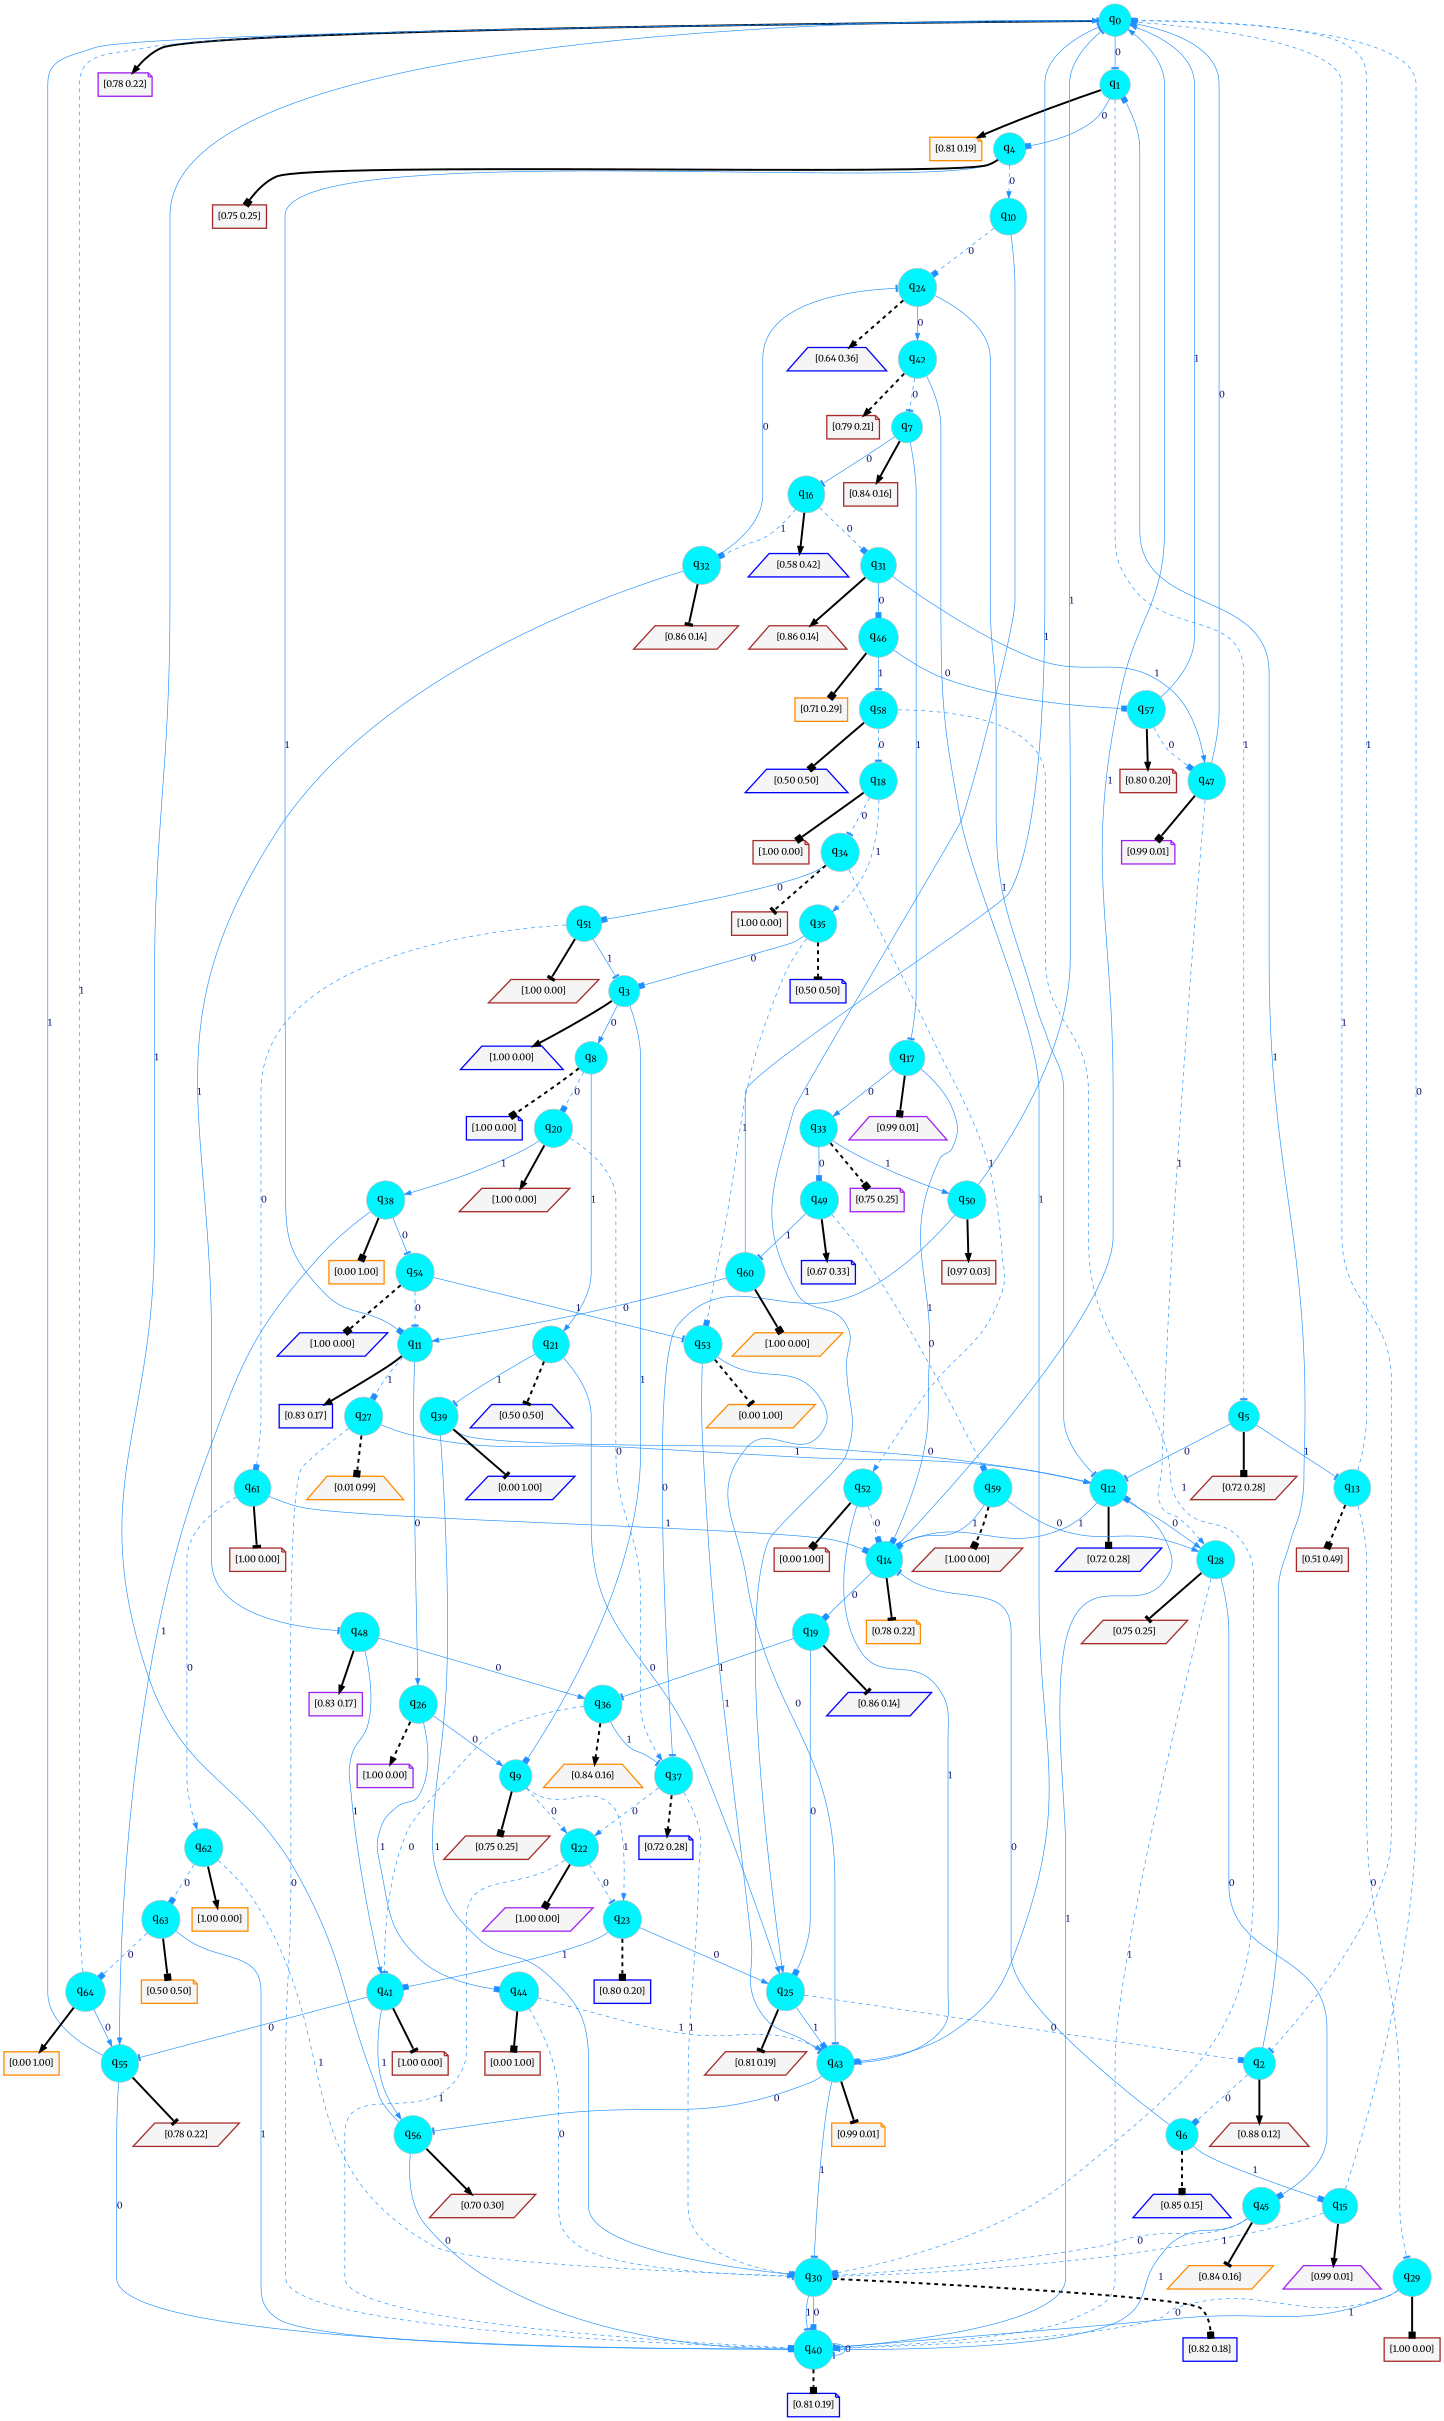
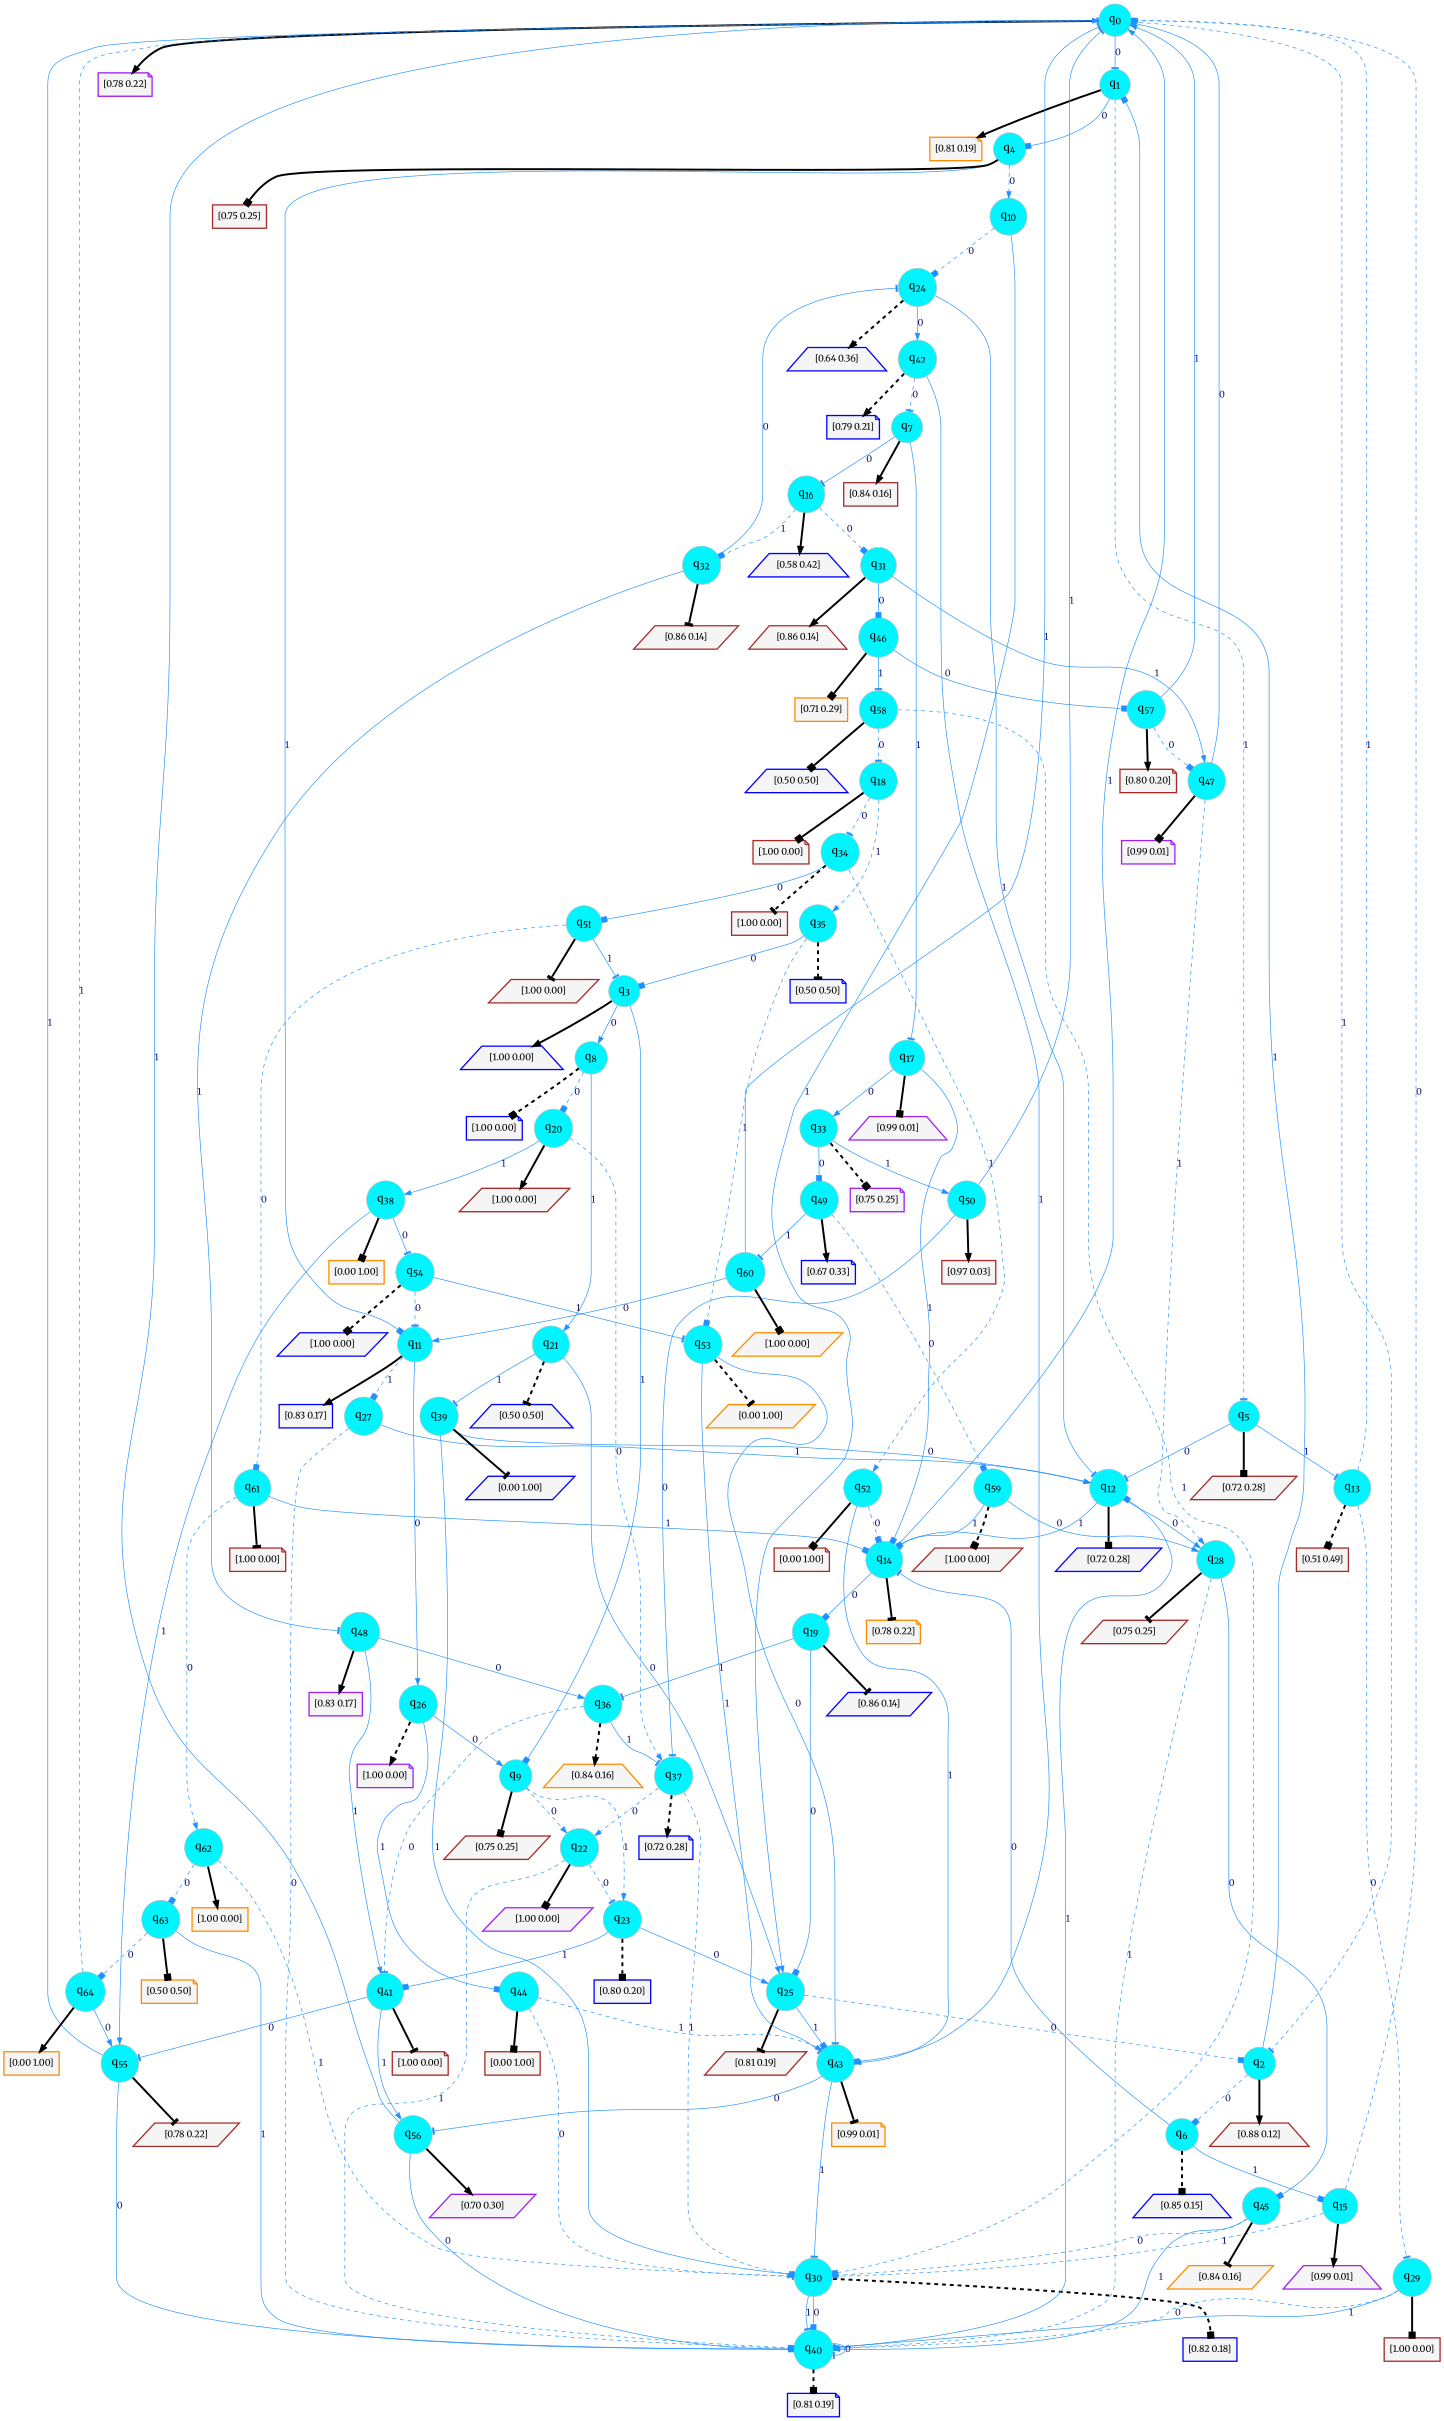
(853, 427) -> (853, 427)
(355, 1488) -> none
(483, 2206) -> (483, 2206)
